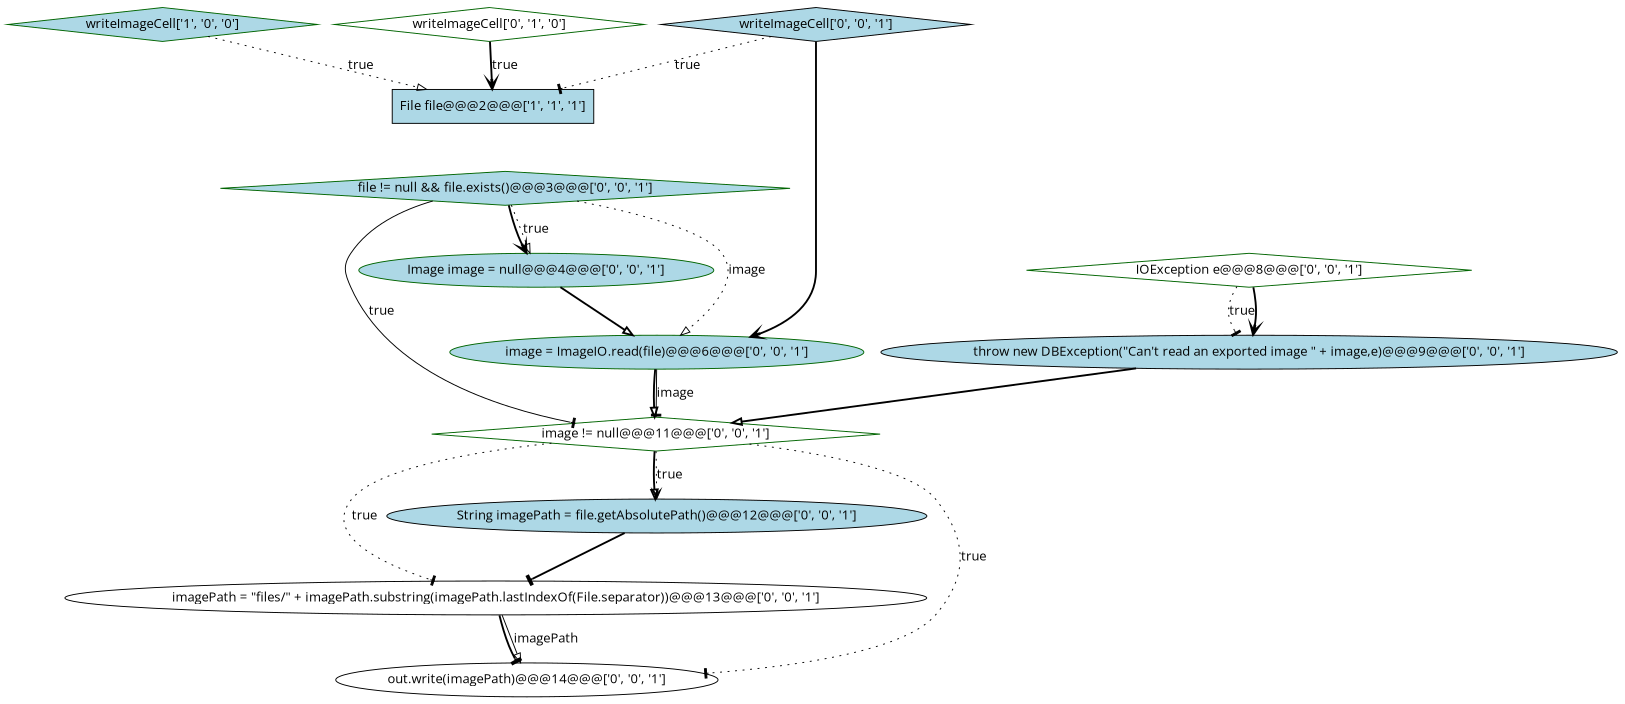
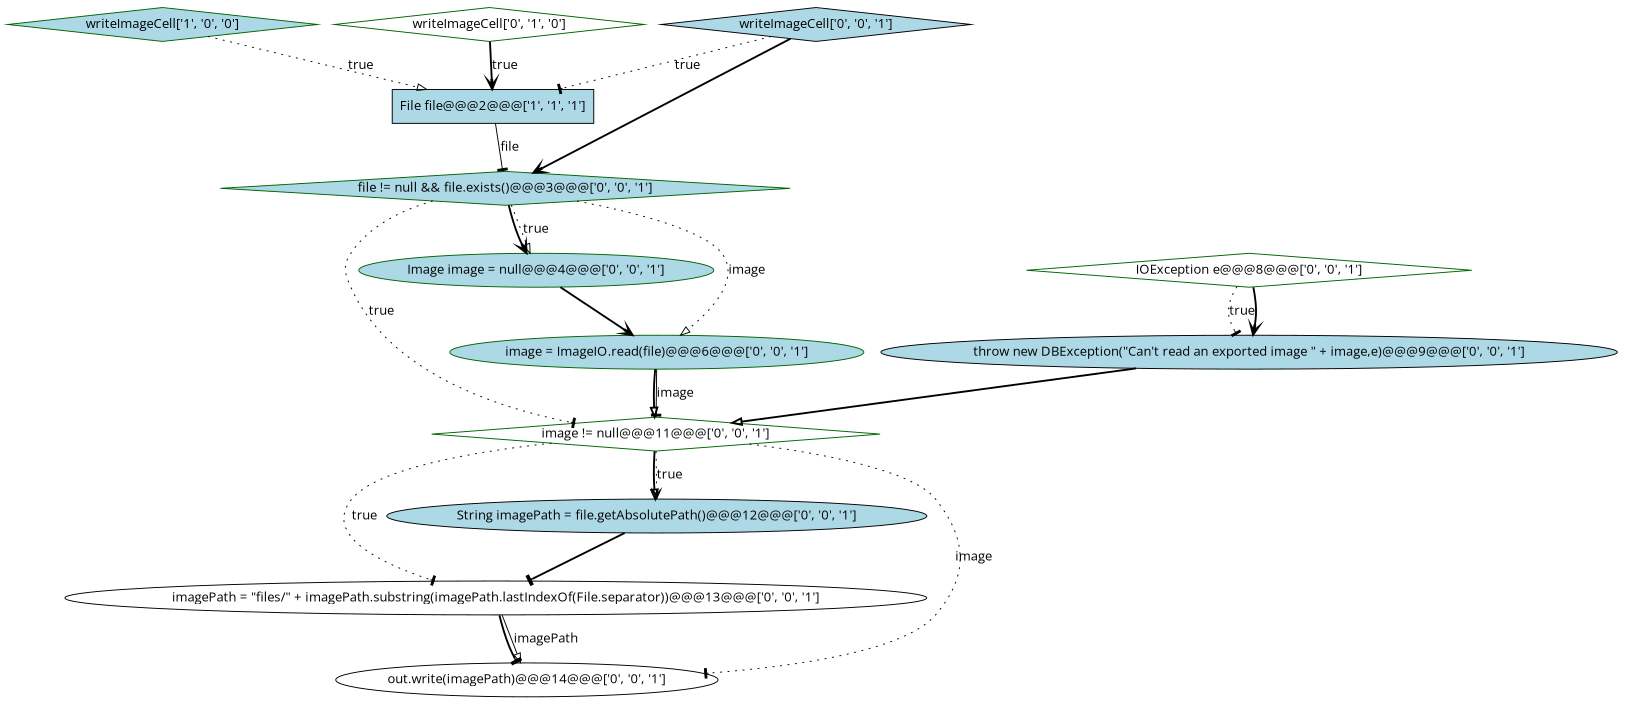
none -> (499, 145)
(816, 201) -> (666, 104)
(593, 309) -> (593, 309)
(389, 341) -> (389, 341)
(974, 557) -> (974, 557)
